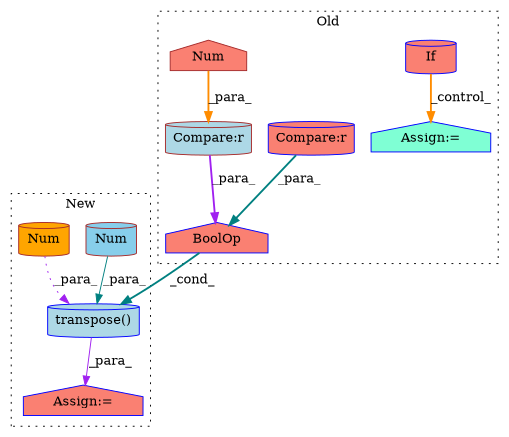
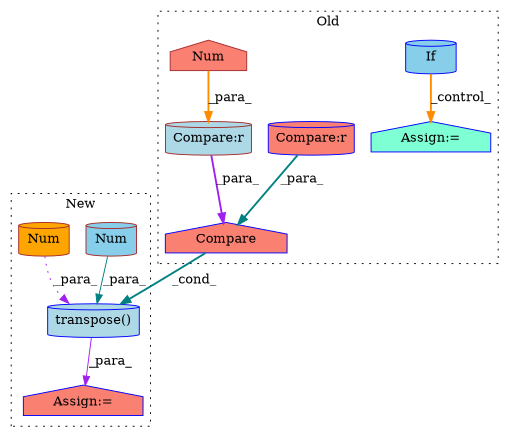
(431, 57) -> (431, 57)
(217, 239) -> (226, 239)
